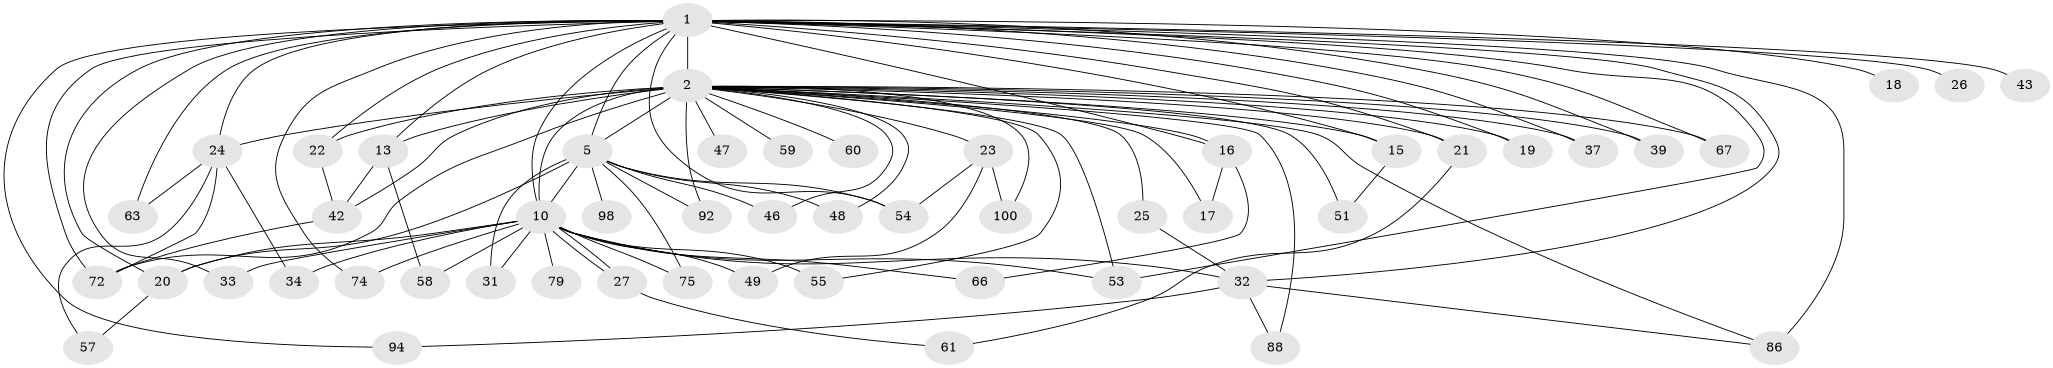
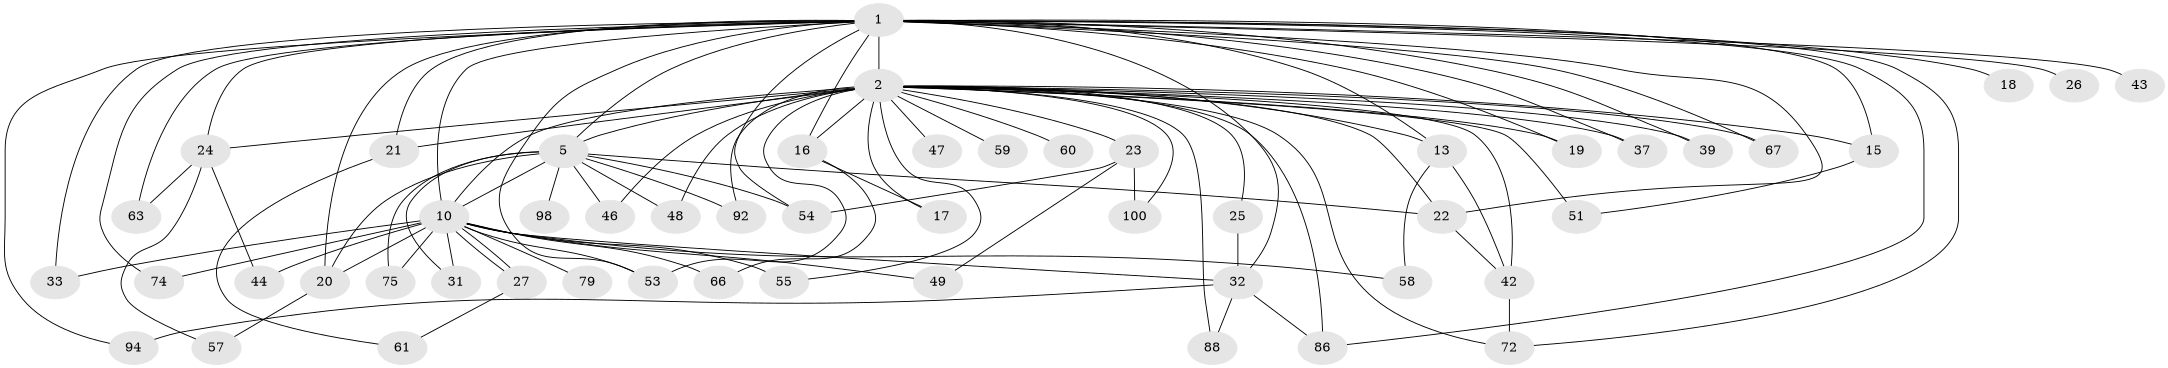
none -> (982, 181)
(188, 238) -> none
(294, 282) -> (259, 282)
